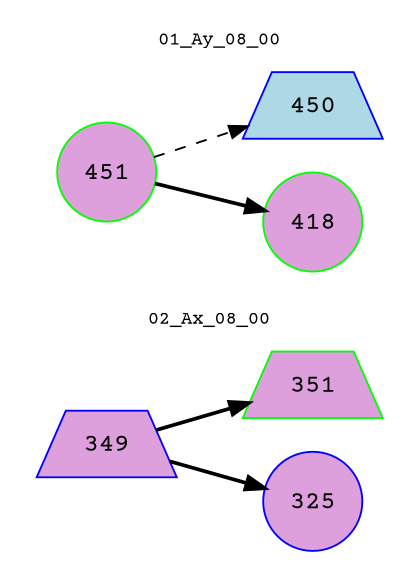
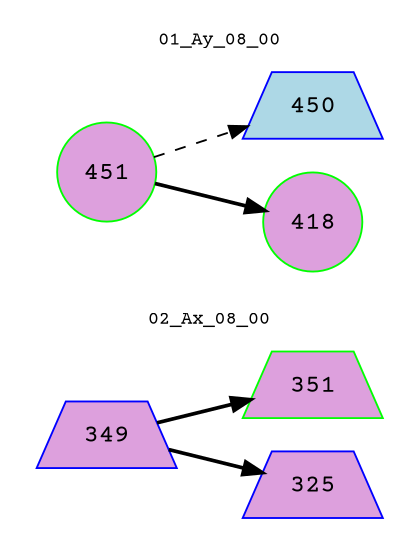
(313, 501) -> (313, 485)
